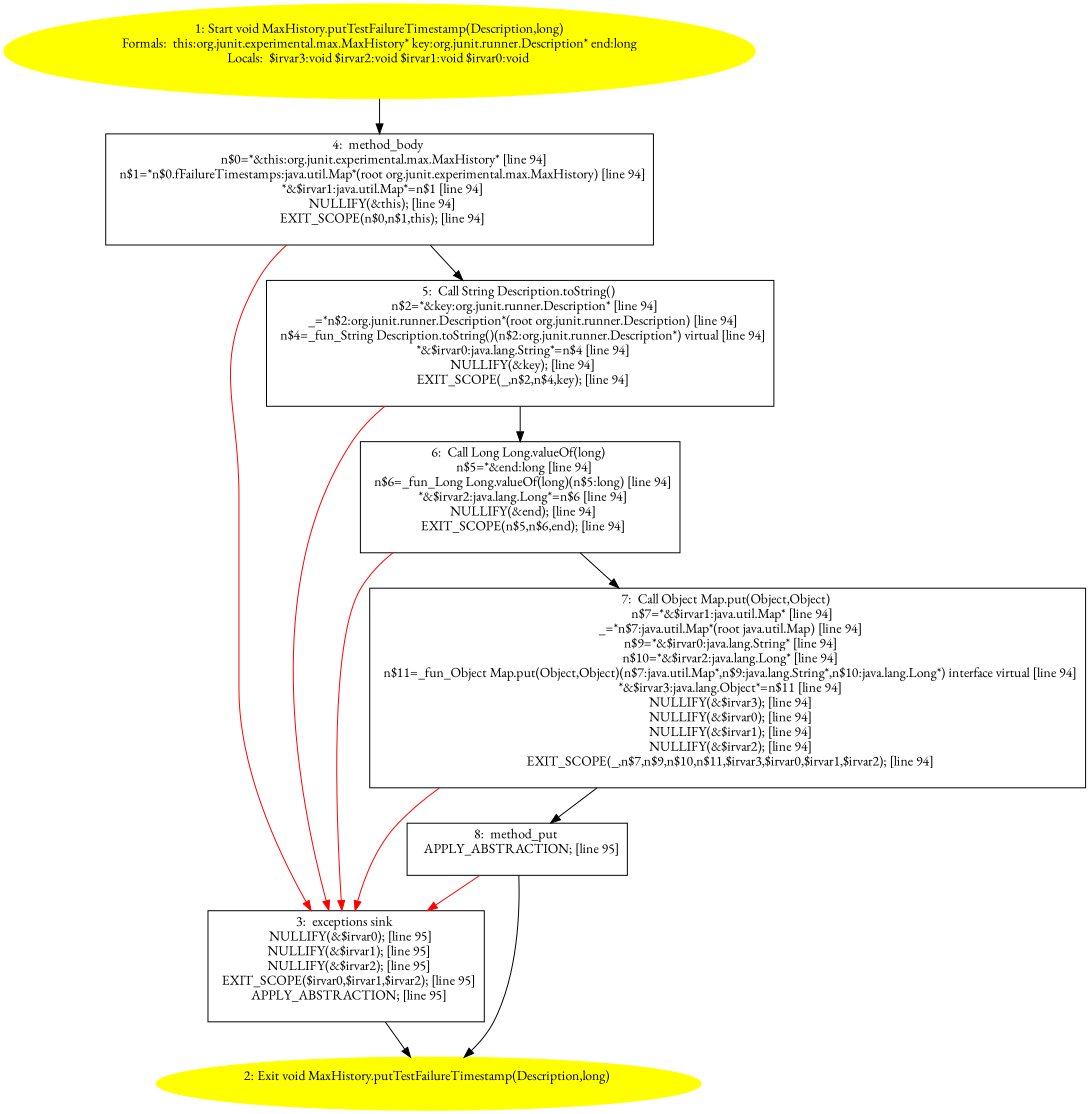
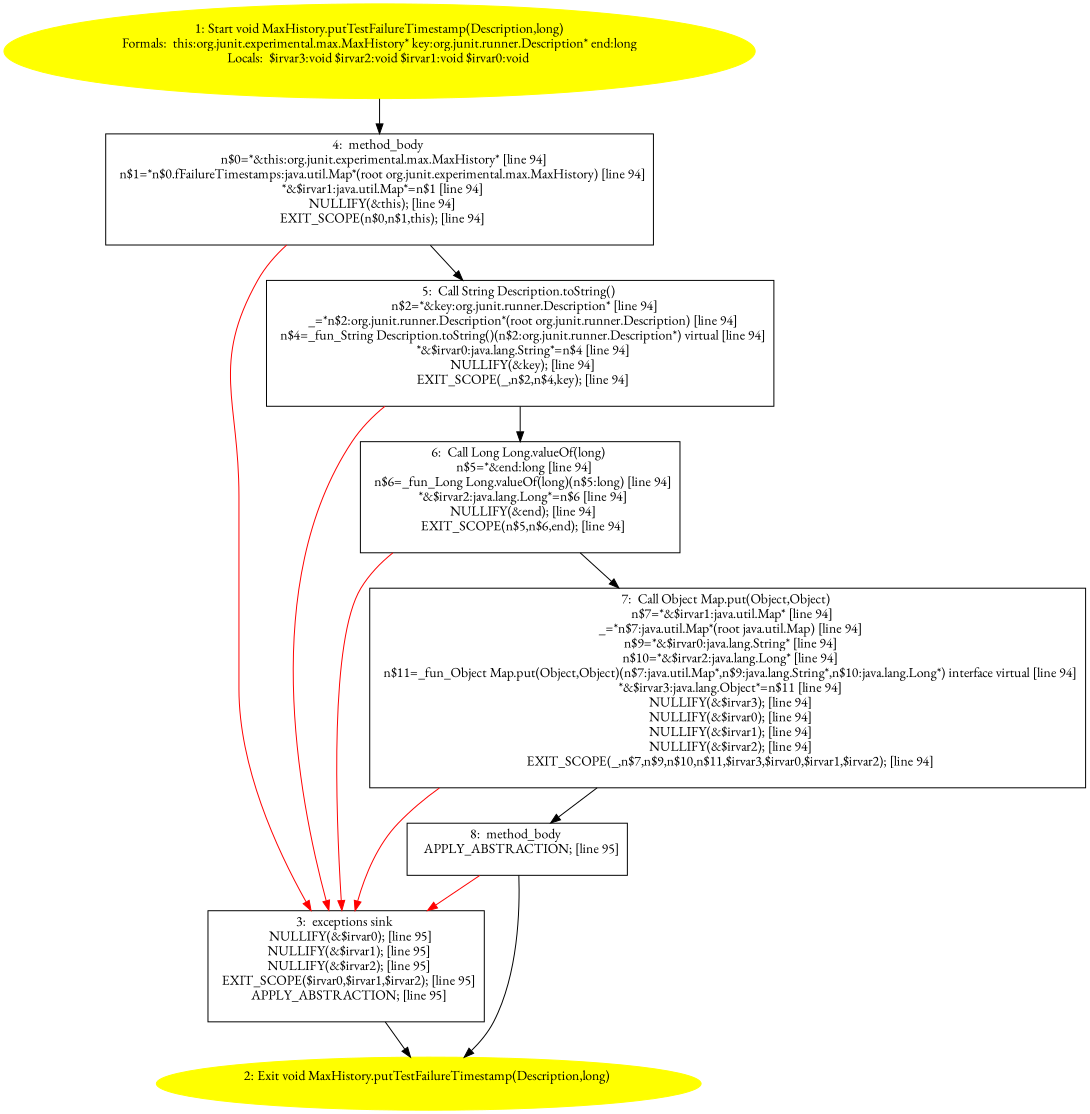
(517, 849) -> (517, 849)
